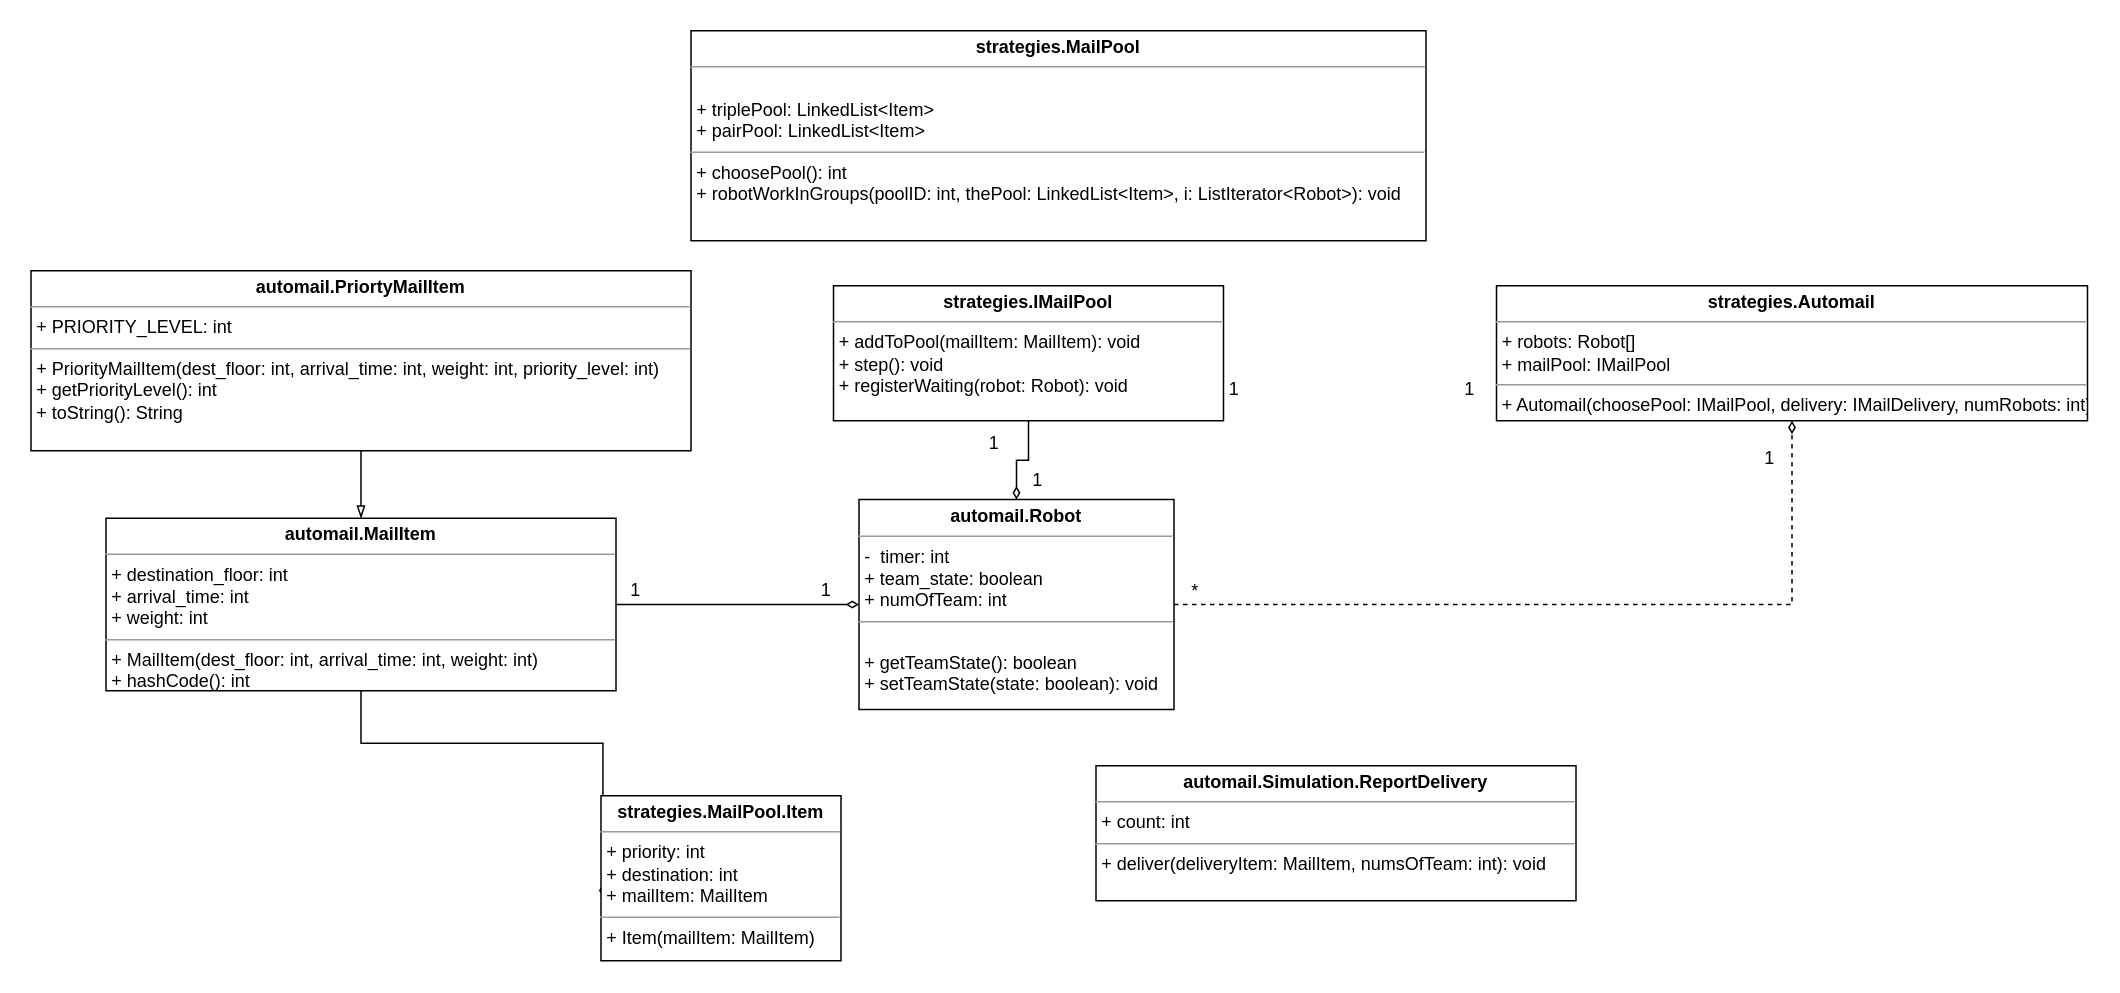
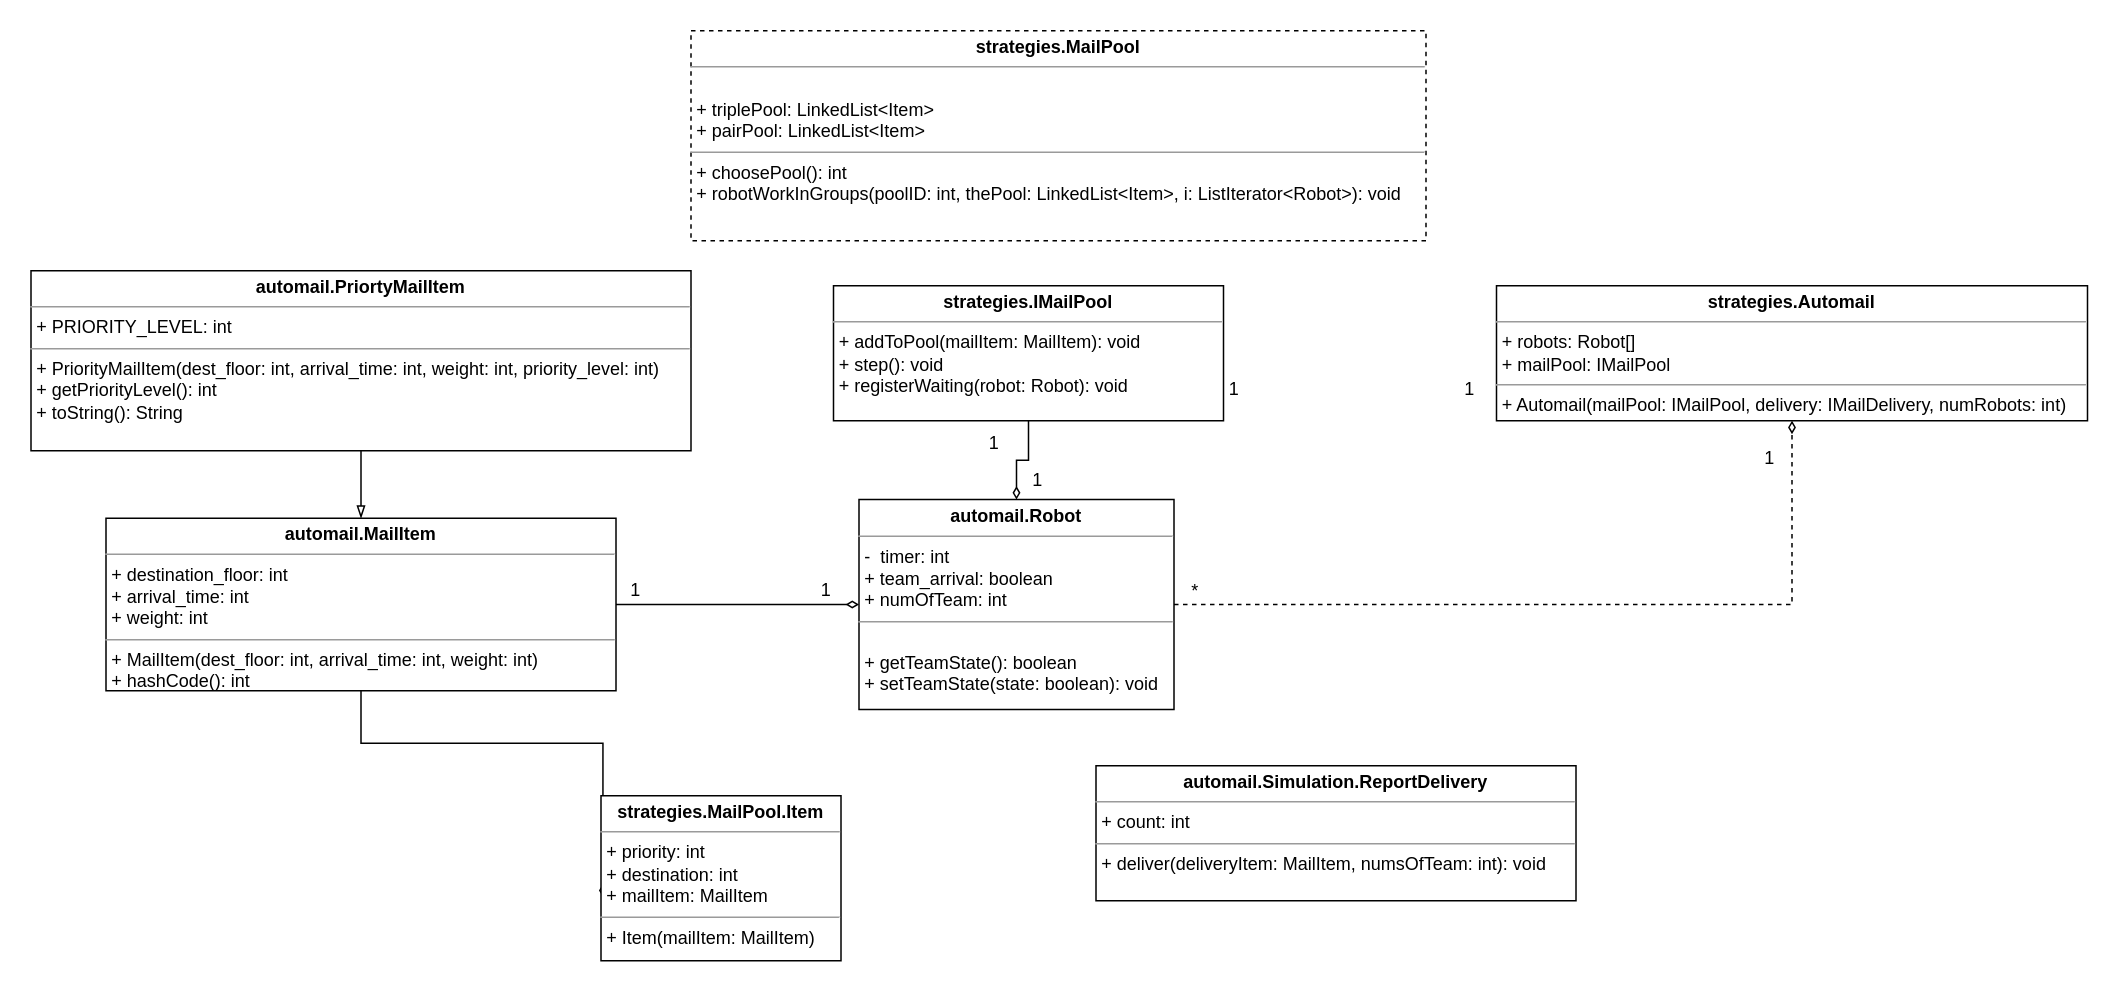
(1058, 136) -> (1058, 136)
(1813, 329) -> (1798, 329)
(1024, 565) -> (1024, 565)
